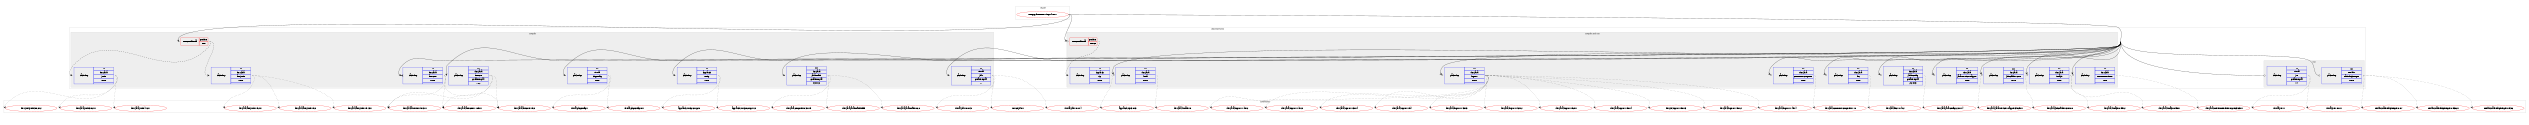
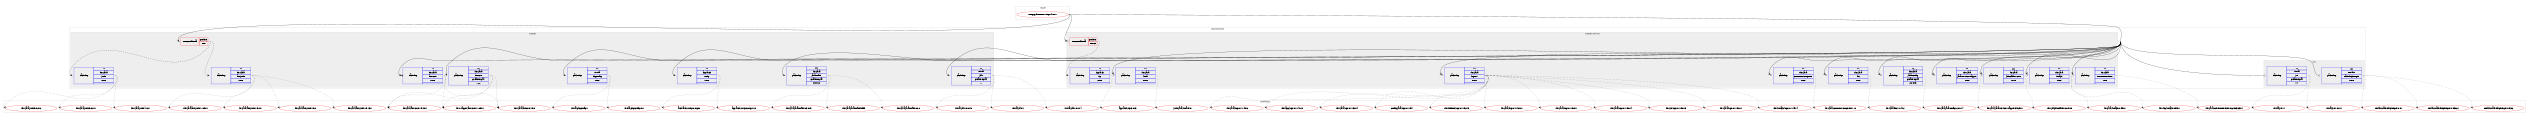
(31, 108) -> (31, 108)
none -> (196, 108)
(415, 108) -> (415, 108)
(470, 108) -> (470, 108)
(689, 108) -> (689, 108)
(799, 108) -> (799, 108)
(1018, 108) -> (1018, 108)
(1182, 108) -> (1182, 108)
(1292, 108) -> (1292, 108)
(1402, 108) -> (1402, 108)
(1457, 108) -> (1457, 108)
(1786, 108) -> (1786, 108)
(2060, 108) -> (2060, 108)
(2169, 108) -> (2169, 108)
